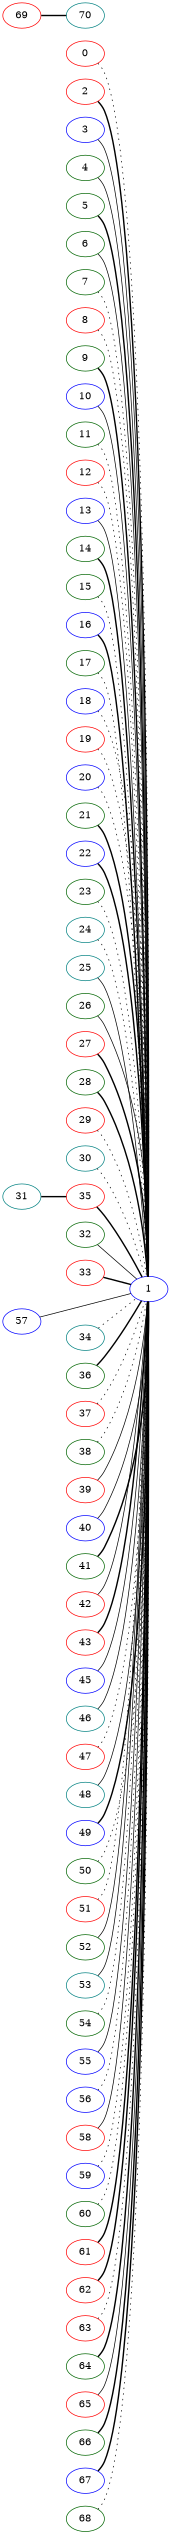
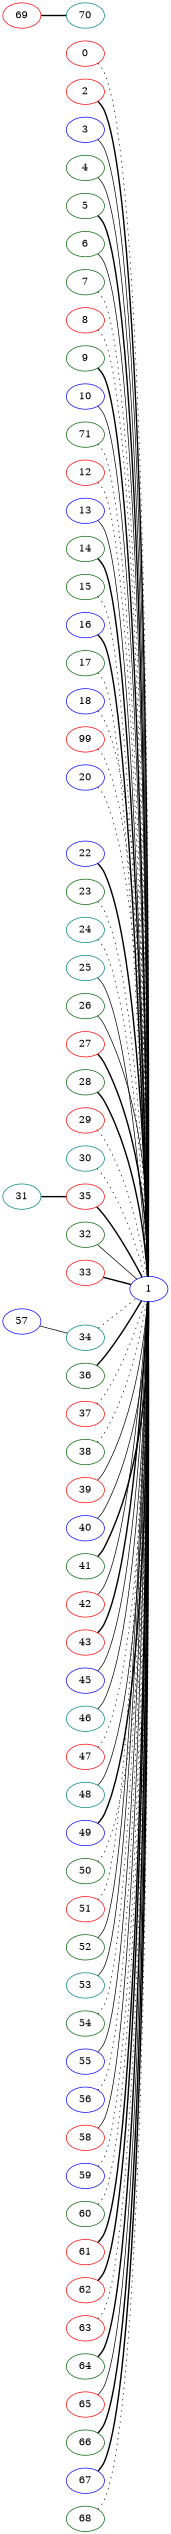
(85, 435) -> (85, 435)
(85, 739) -> (85, 739)
(85, 816) -> none
(85, 1305) -> (54, 1330)
